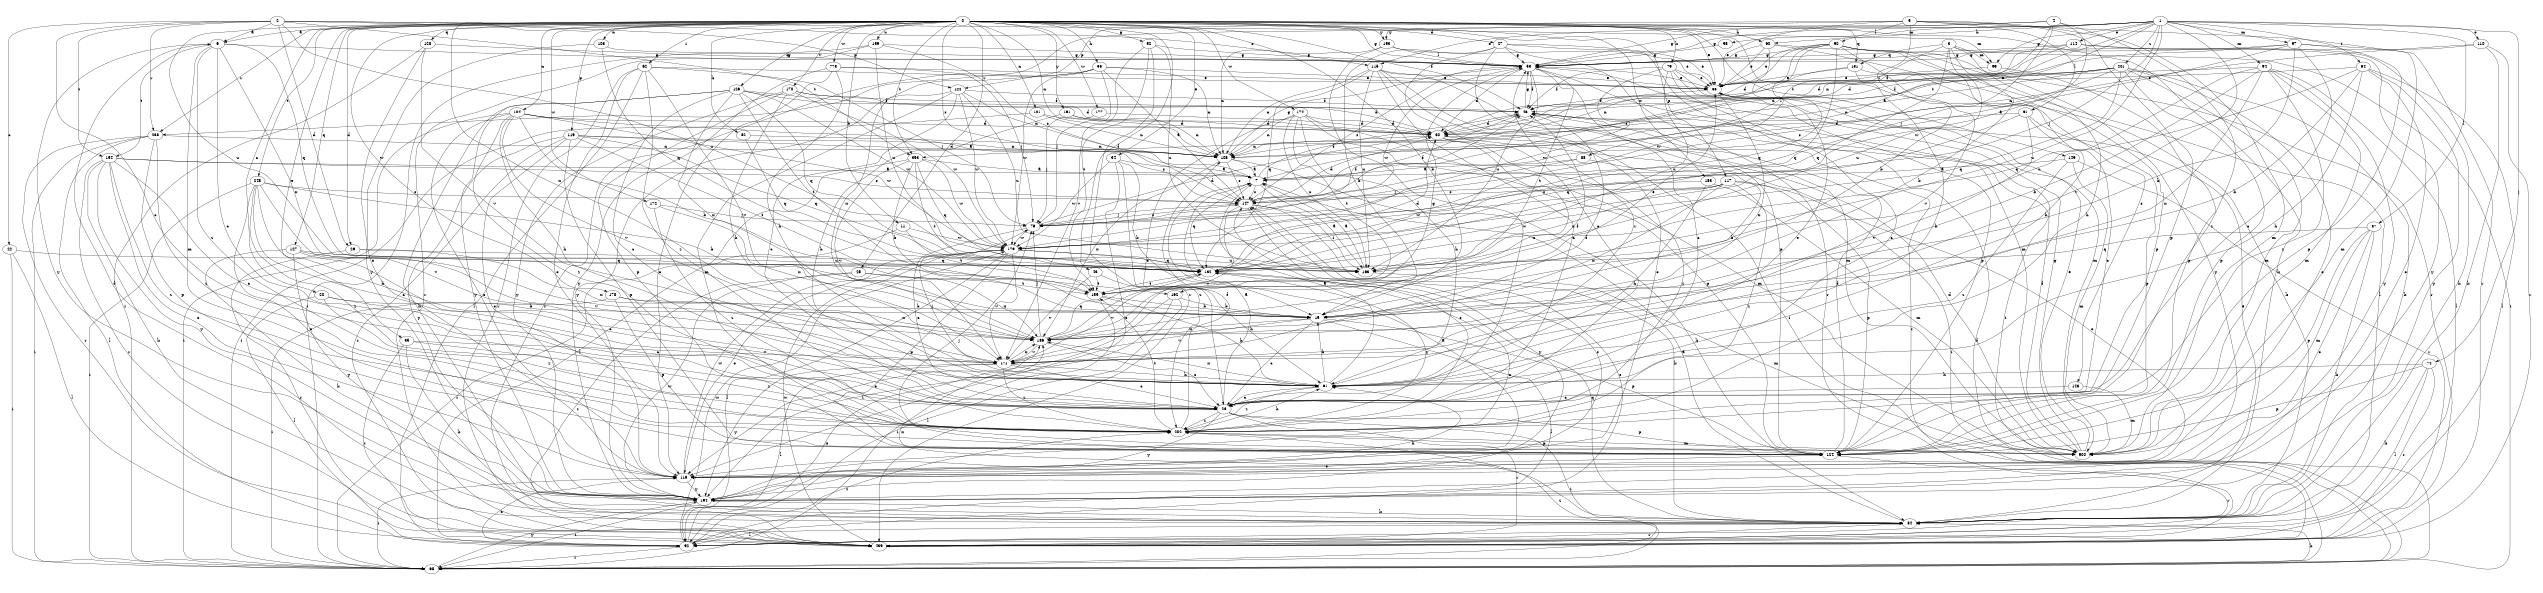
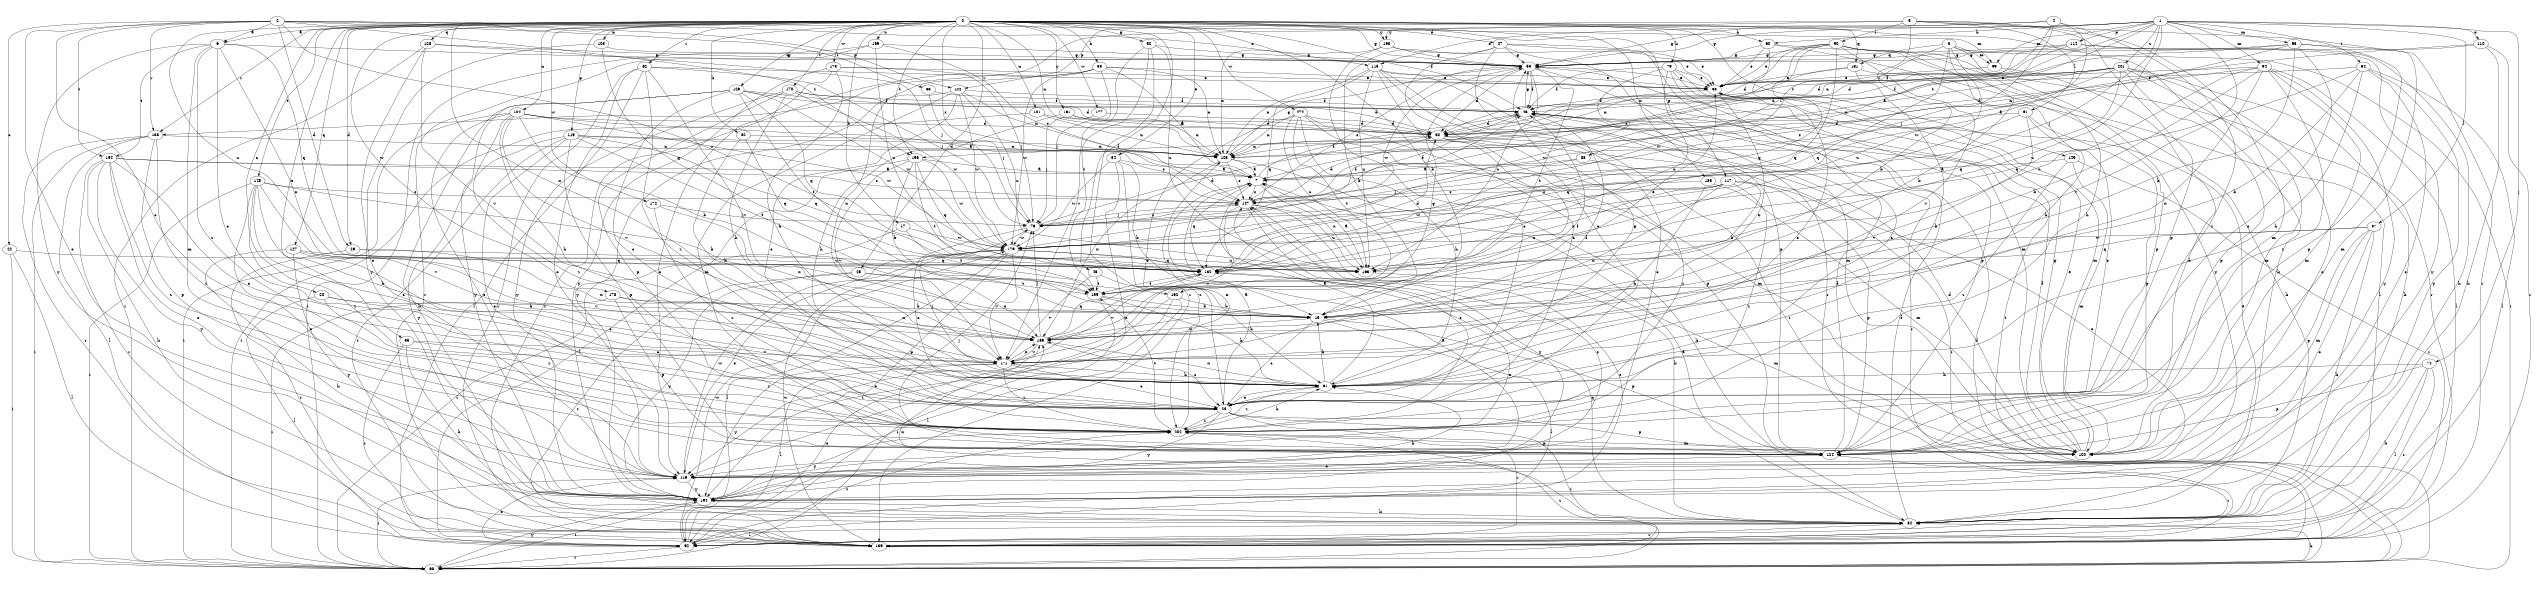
(1358, 22) -> none
(2117, 32) -> (2117, 32)
(1781, 34) -> none
(1725, 44) -> none
(2039, 44) -> (2039, 44)
(2294, 44) -> (2294, 44)
(1438, 55) -> (1438, 55)
(833, 67) -> (833, 67)
none -> (767, 68)
none -> (928, 90)
none -> (1874, 110)
(1300, 112) -> (1300, 112)
(1172, 134) -> (1179, 123)
(155, 135) -> (155, 135)
(915, 158) -> (915, 158)
(258, 181) -> (258, 181)
(903, 227) -> (903, 227)
(1334, 227) -> (1334, 227)
(1524, 227) -> (1524, 227)
(1635, 227) -> (1635, 227)
(1333, 238) -> (1333, 238)
none -> (1694, 241)
(786, 253) -> none
(2189, 261) -> (2189, 261)
(1227, 295) -> (1227, 295)
(1169, 338) -> none
none -> (152, 343)
(1622, 348) -> none
(1419, 369) -> (948, 436)
none -> (932, 370)
(670, 386) -> (670, 386)
(2076, 386) -> none
(2082, 455) -> (2082, 455)
(709, 515) -> (1898, 184)
(879, 546) -> (879, 546)
